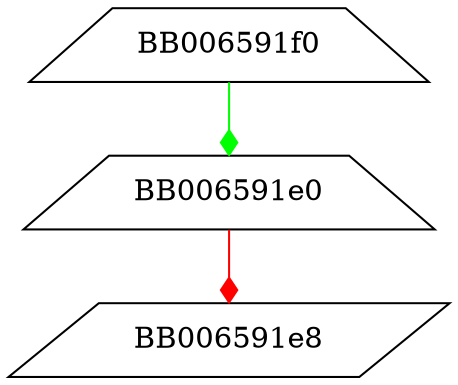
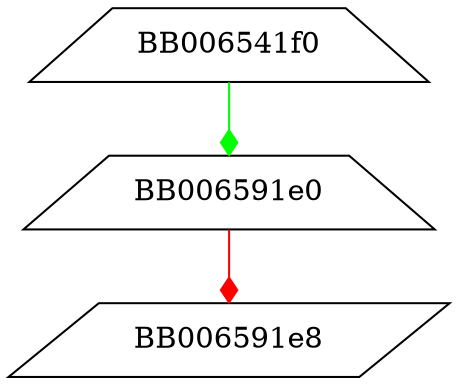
(229, 45) -> (229, 45)
